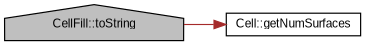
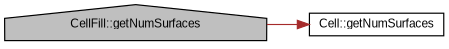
(94, 24) -> (136, 24)
